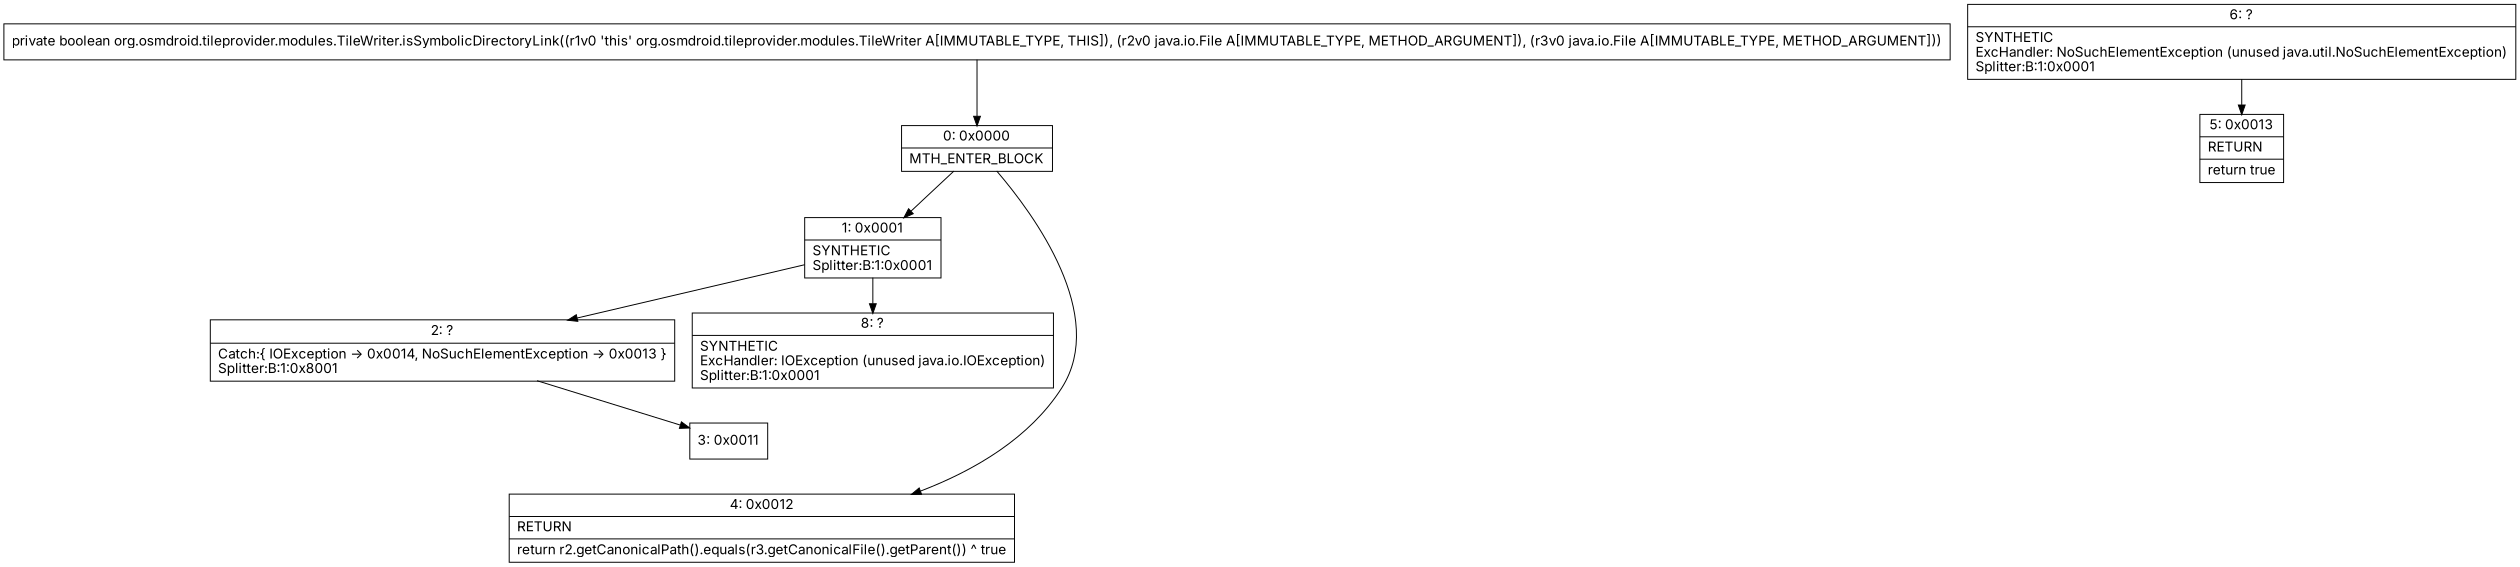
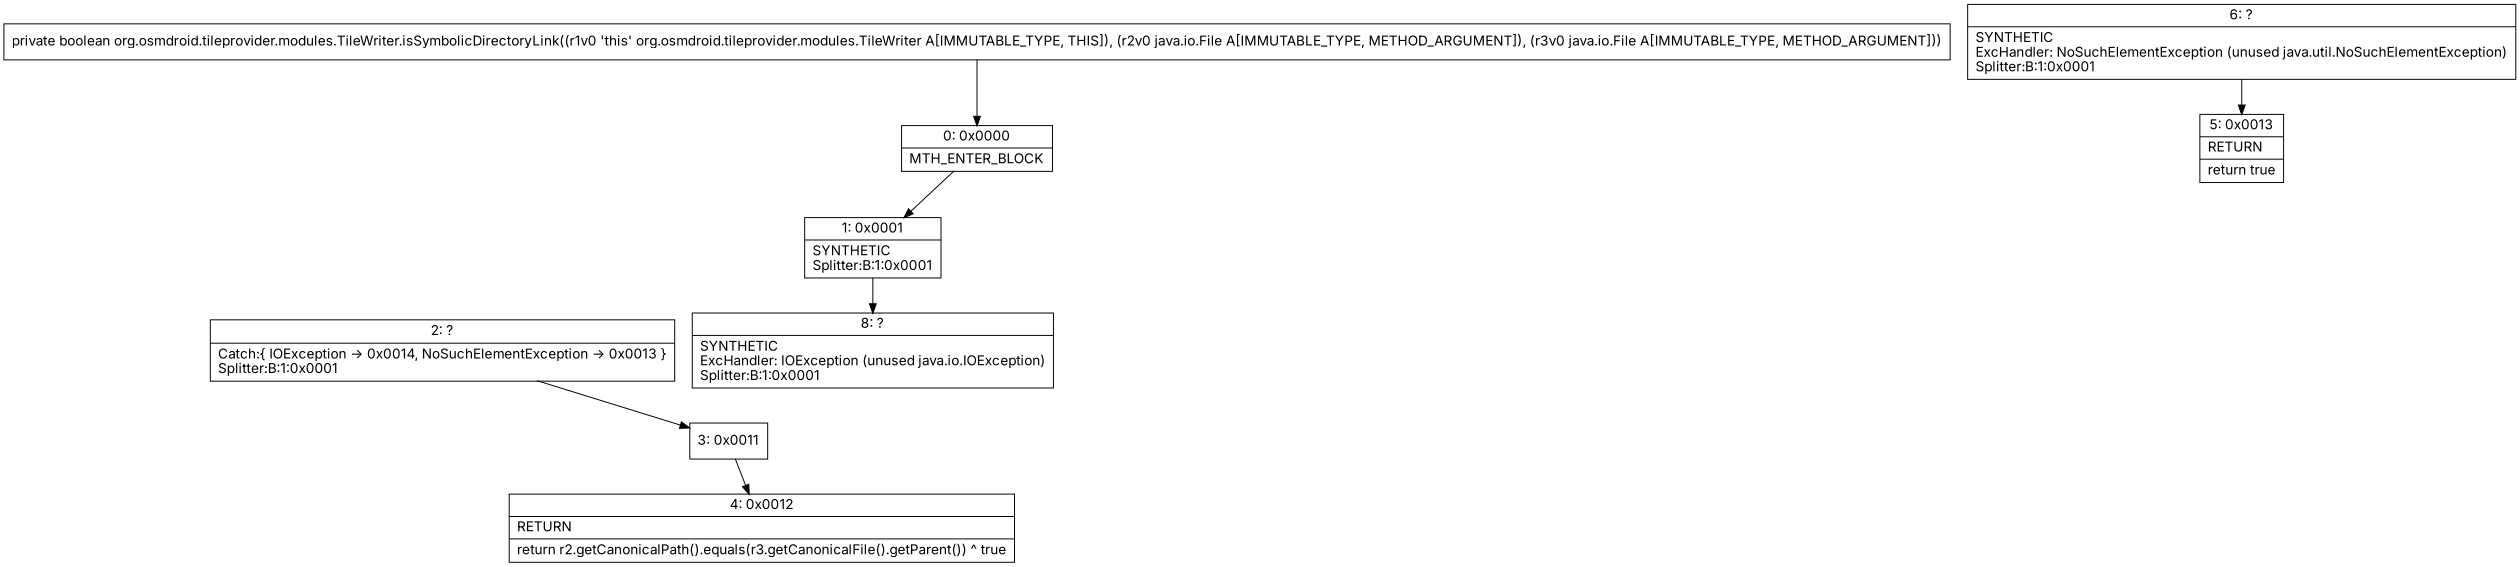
(691, 291) -> none
(1074, 359) -> (740, 472)
(278, 369) -> (278, 369)
